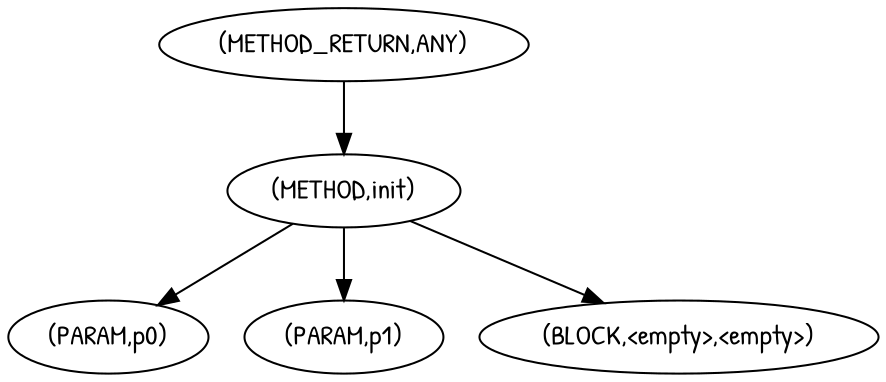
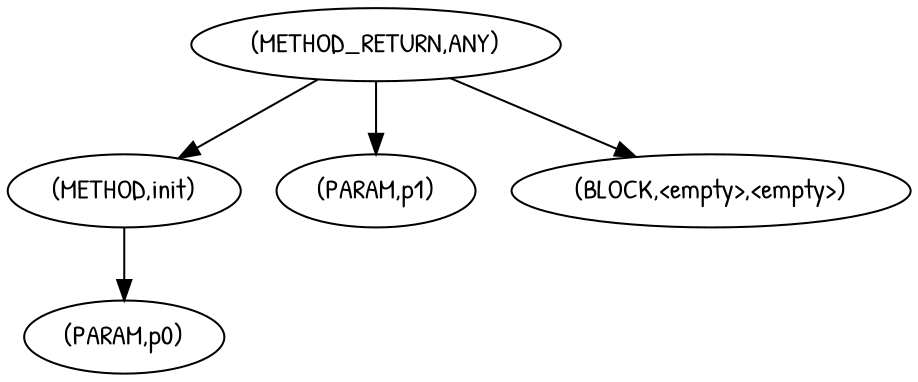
(344, 254) -> (376, 108)
(497, 258) -> (534, 114)
